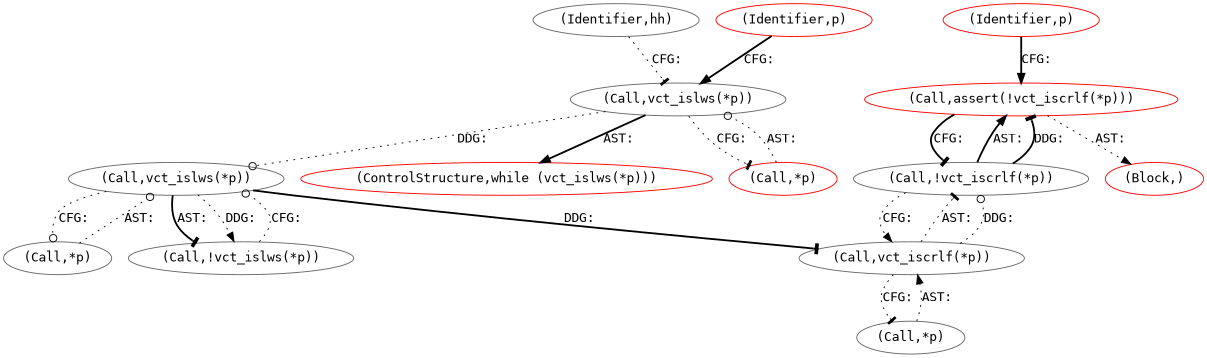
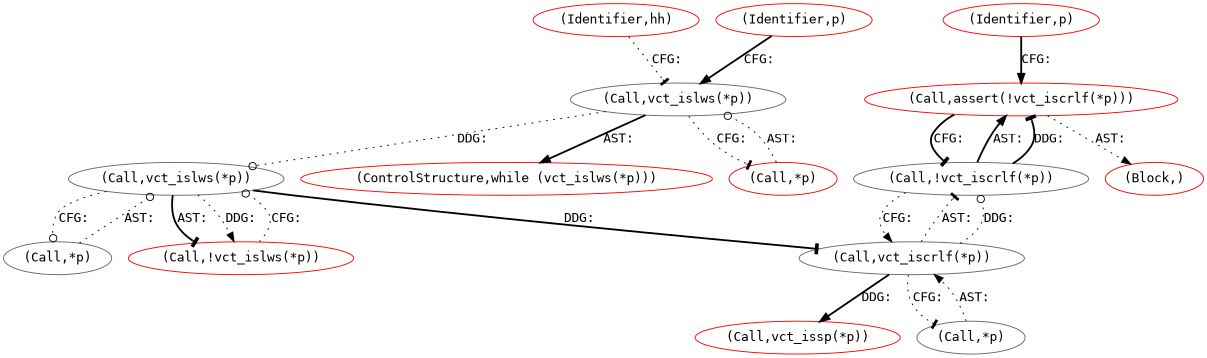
(616, 20) -> (616, 20)
(241, 258) -> (241, 258)
none -> (798, 338)
